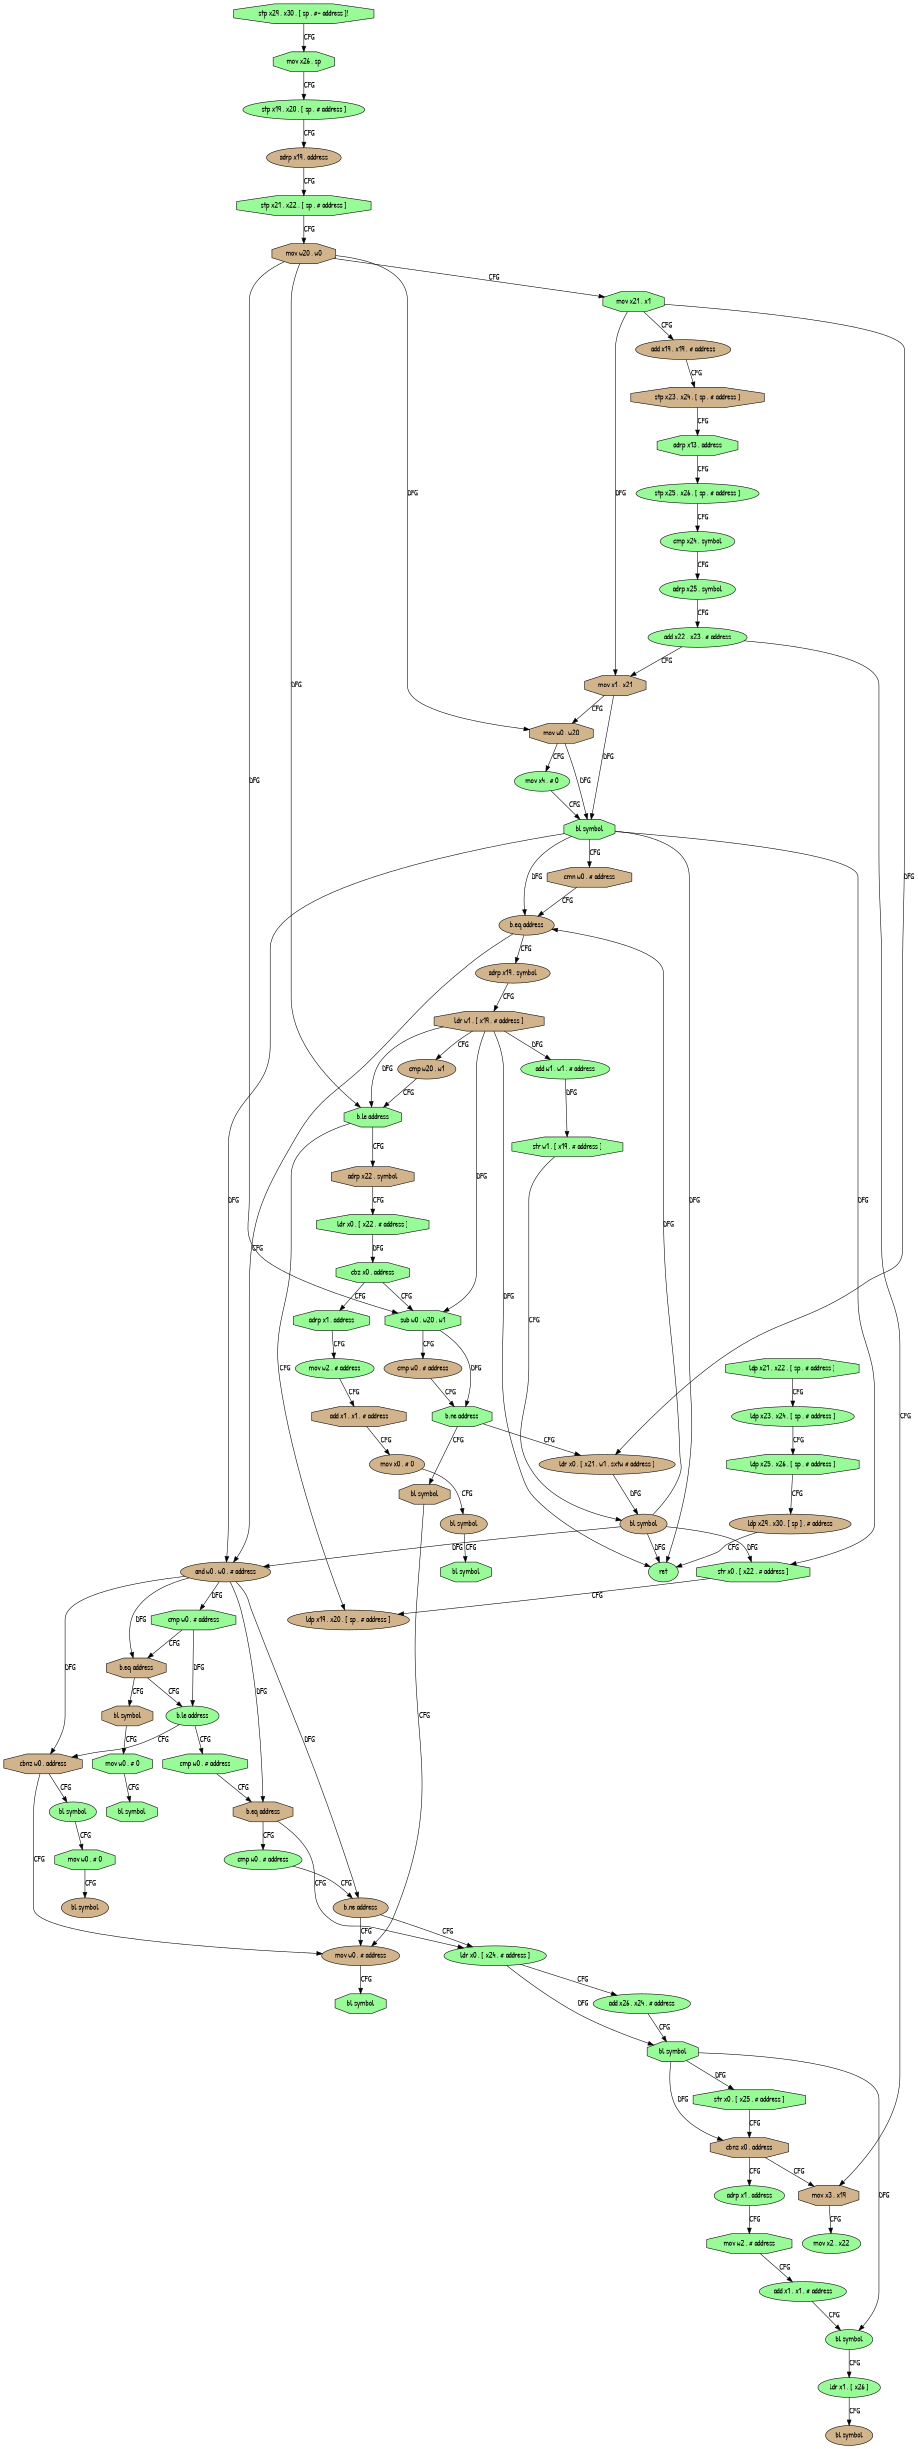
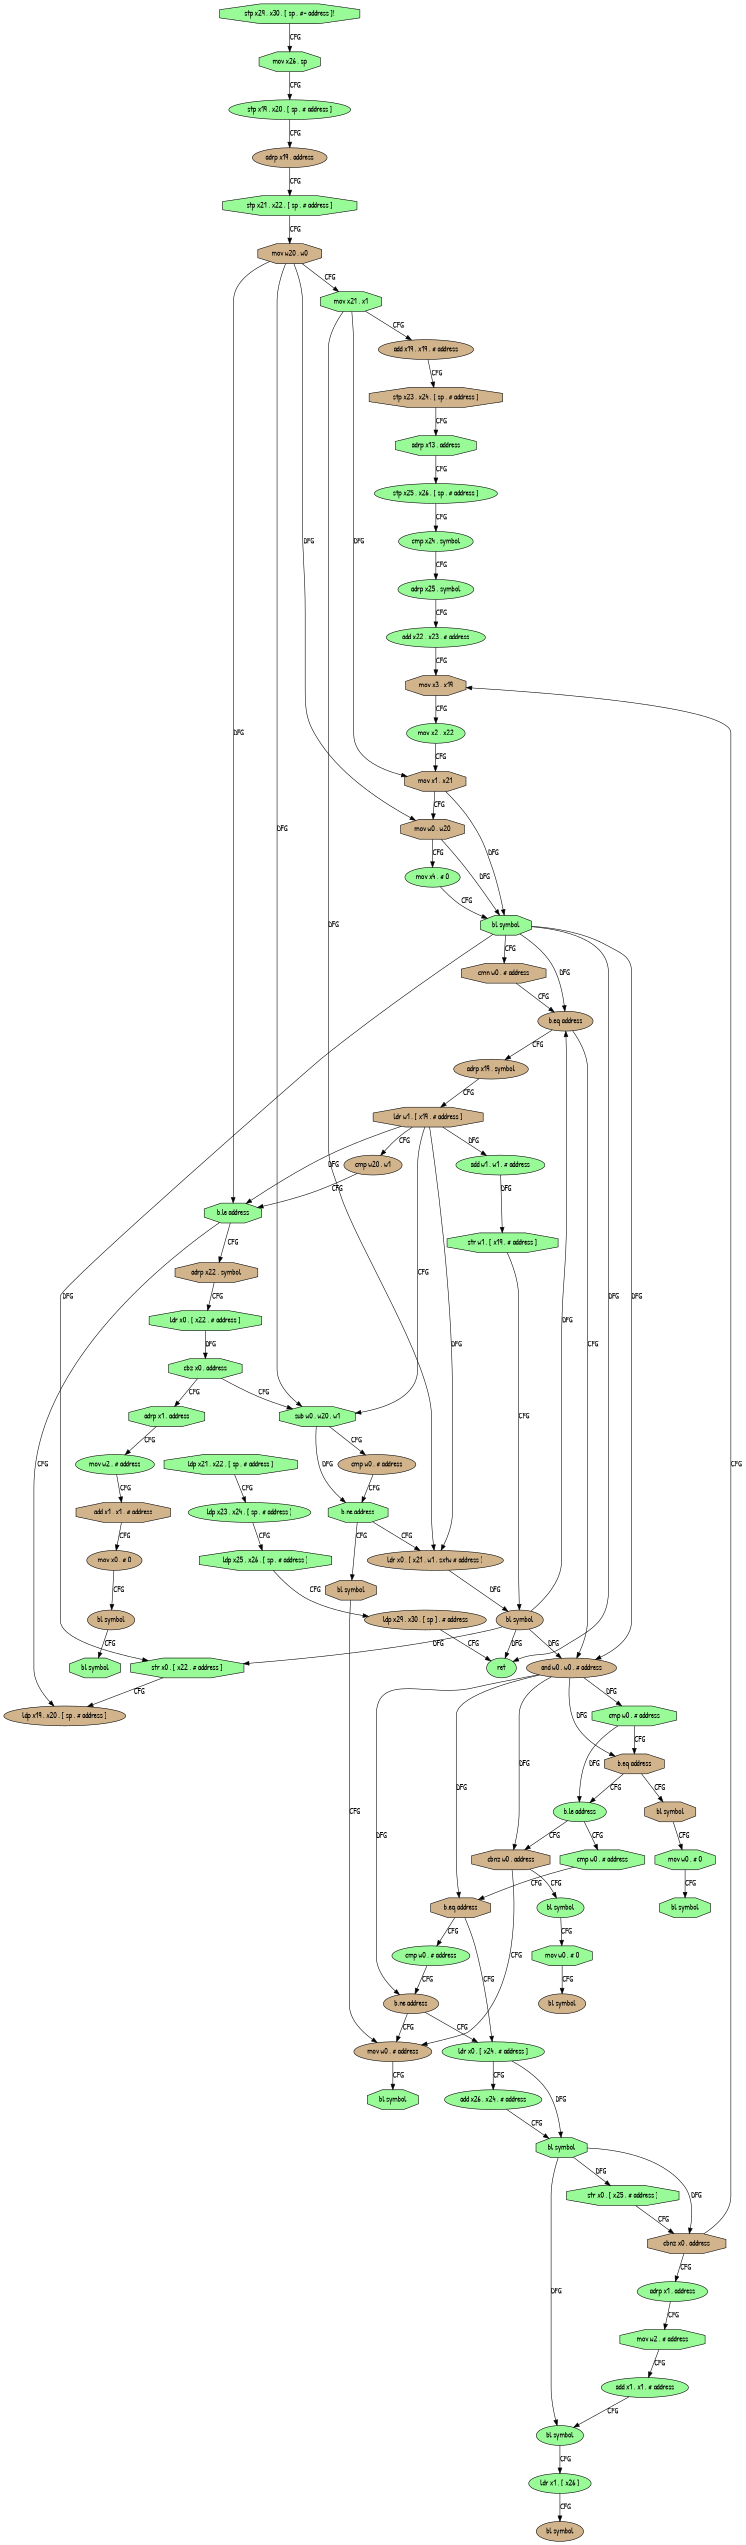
(659, 660) -> (436, 755)
(482, 1177) -> (423, 1273)
(503, 1332) -> (451, 1336)
